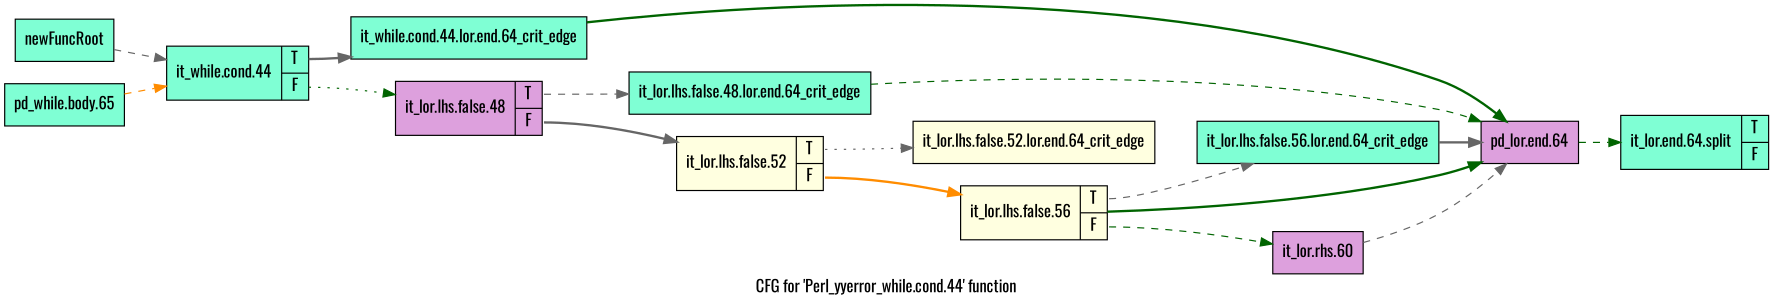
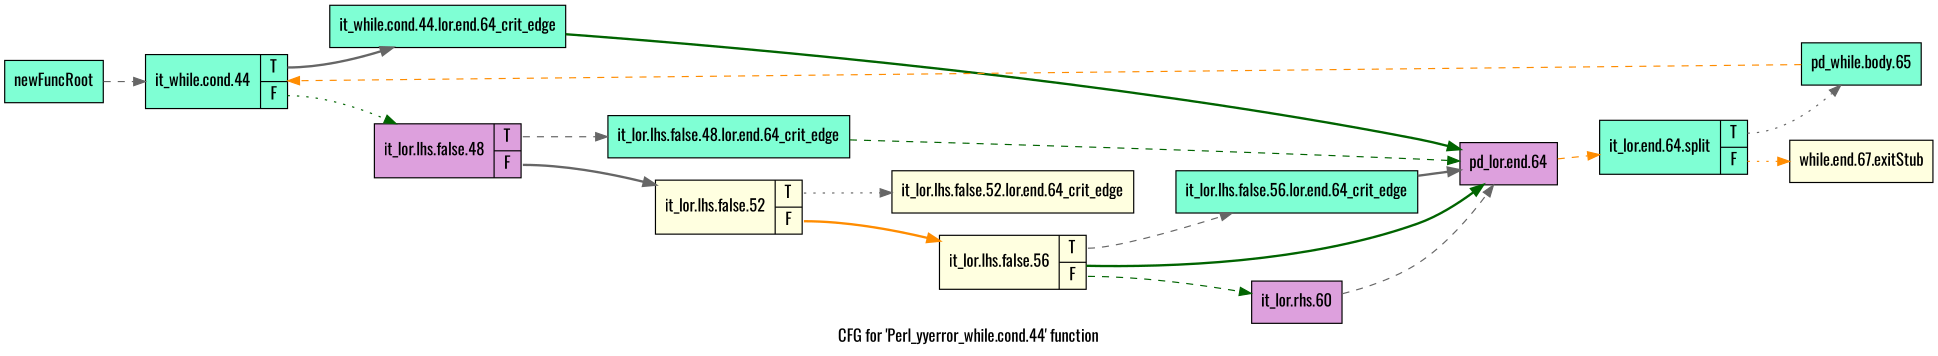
none -> (1793, 121)
(1594, 142) -> (1573, 157)
none -> (1861, 161)
